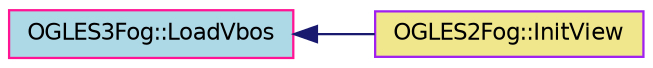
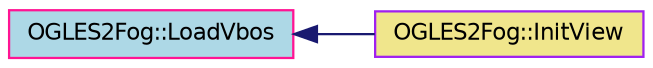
(151, 34) -> (151, 34)
